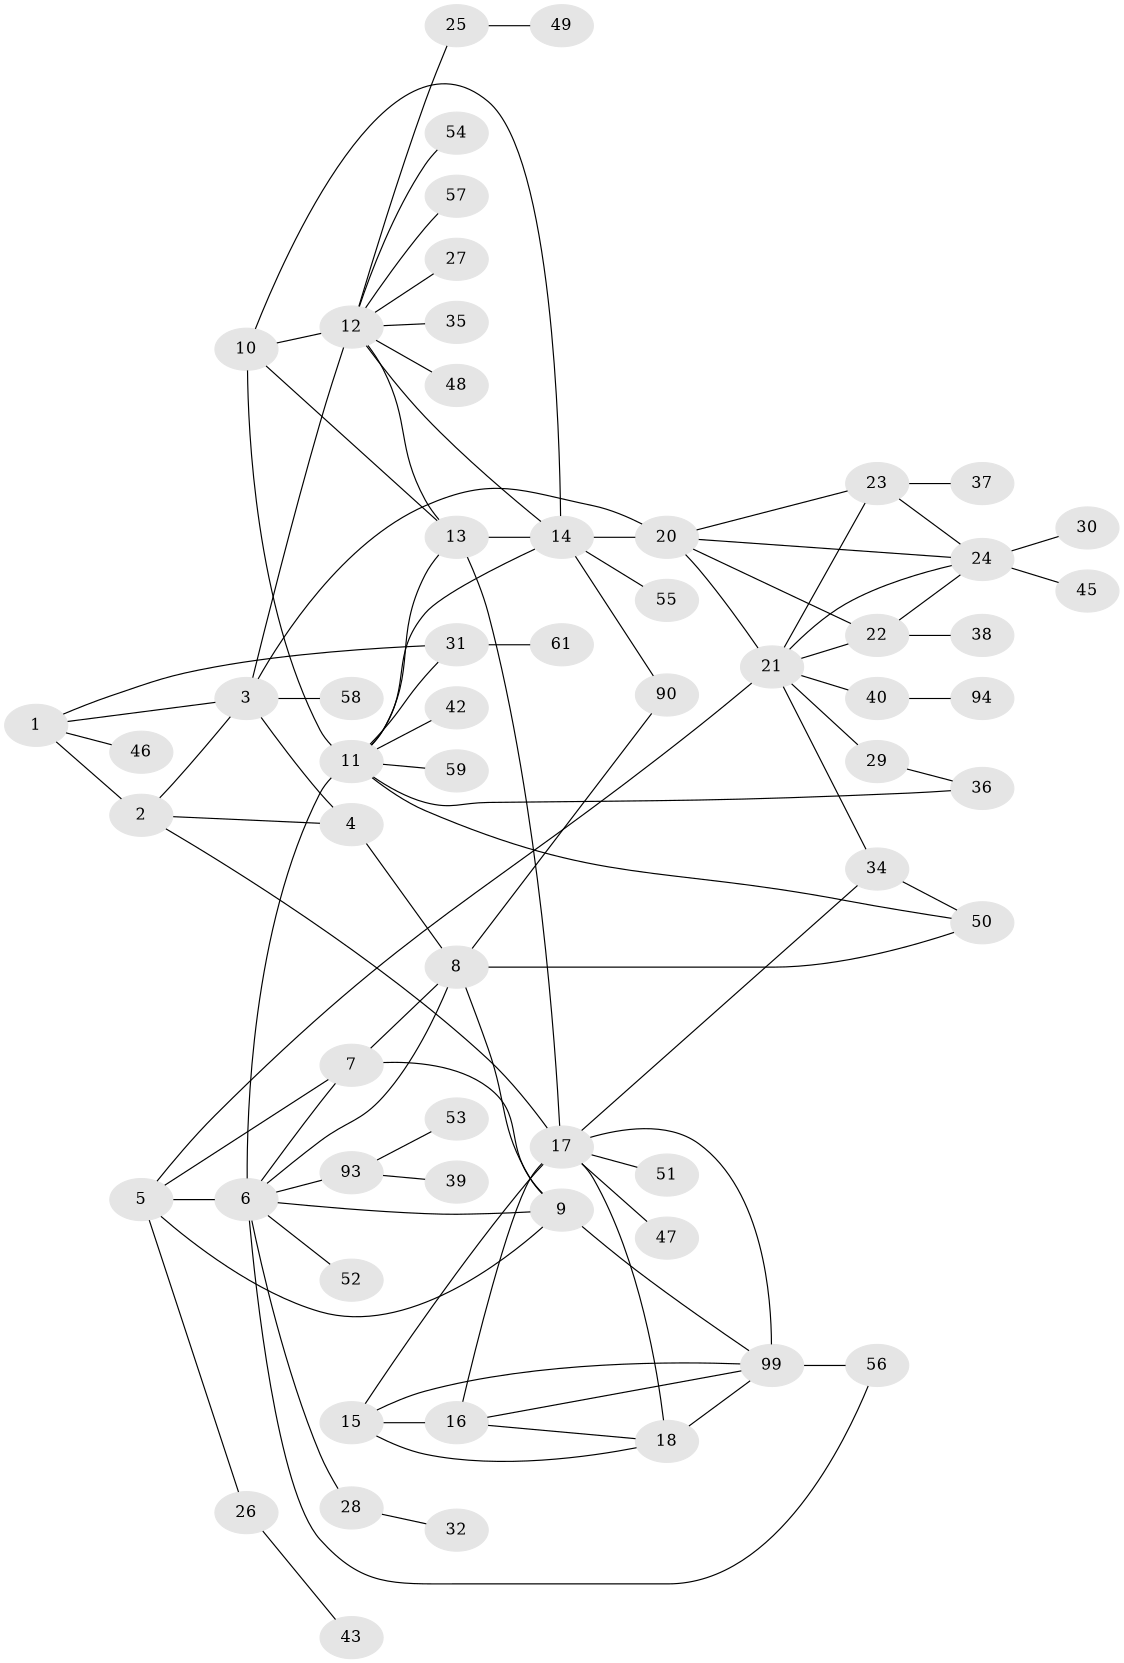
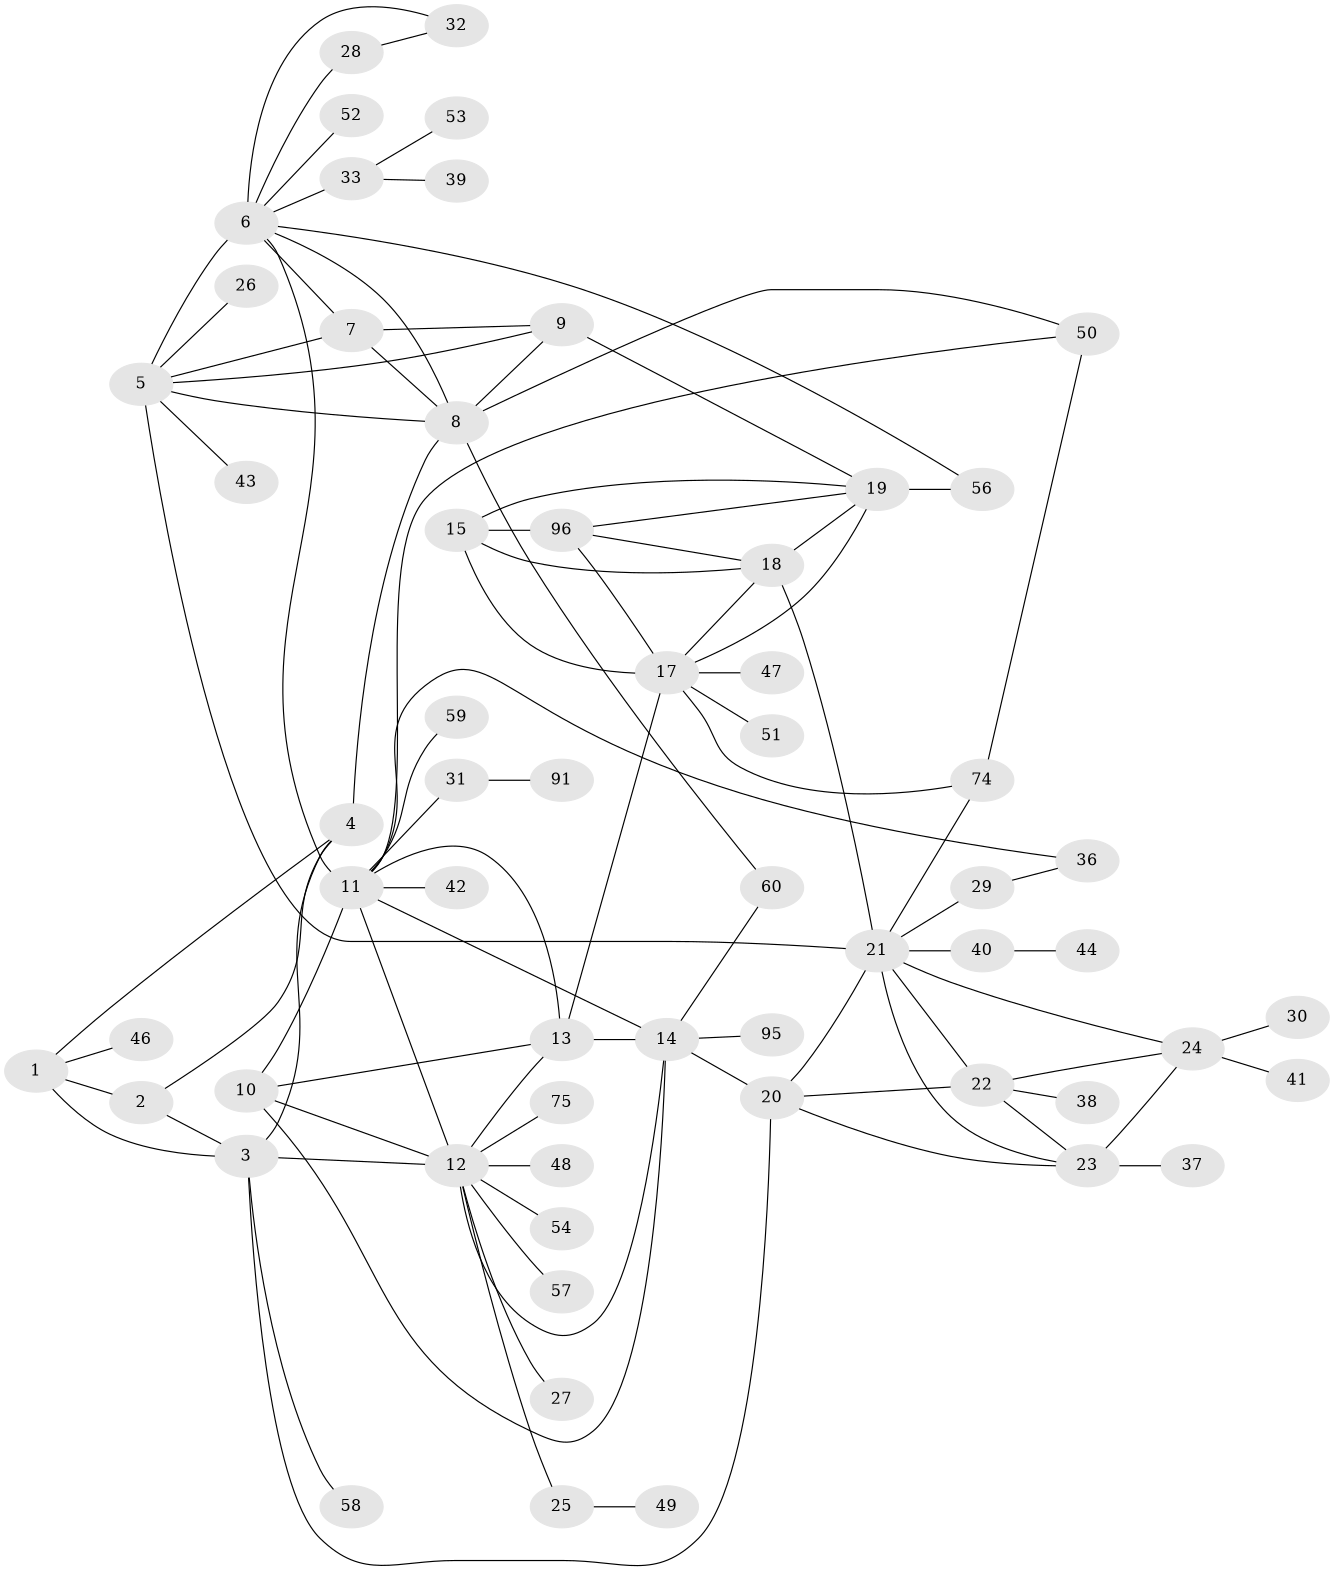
(457, 322) -> (562, 1103)
none -> (298, 411)
(825, 548) -> none
(1087, 591) -> (1298, 1080)
(667, 600) -> (772, 1035)
(562, 645) -> (562, 780)
(241, 663) -> (190, 944)
(667, 695) -> (772, 888)
(982, 698) -> (1087, 951)
none -> (835, 755)
(877, 869) -> (982, 780)
(369, 963) -> none
none -> (404, 1027)
none -> (1035, 1125)
(352, 1173) -> (352, 179)
(404, 1213) -> (290, 53)
(772, 1365) -> (877, 489)
(457, 1423) -> (562, 530)
(299, 1575) -> (194, 433)
